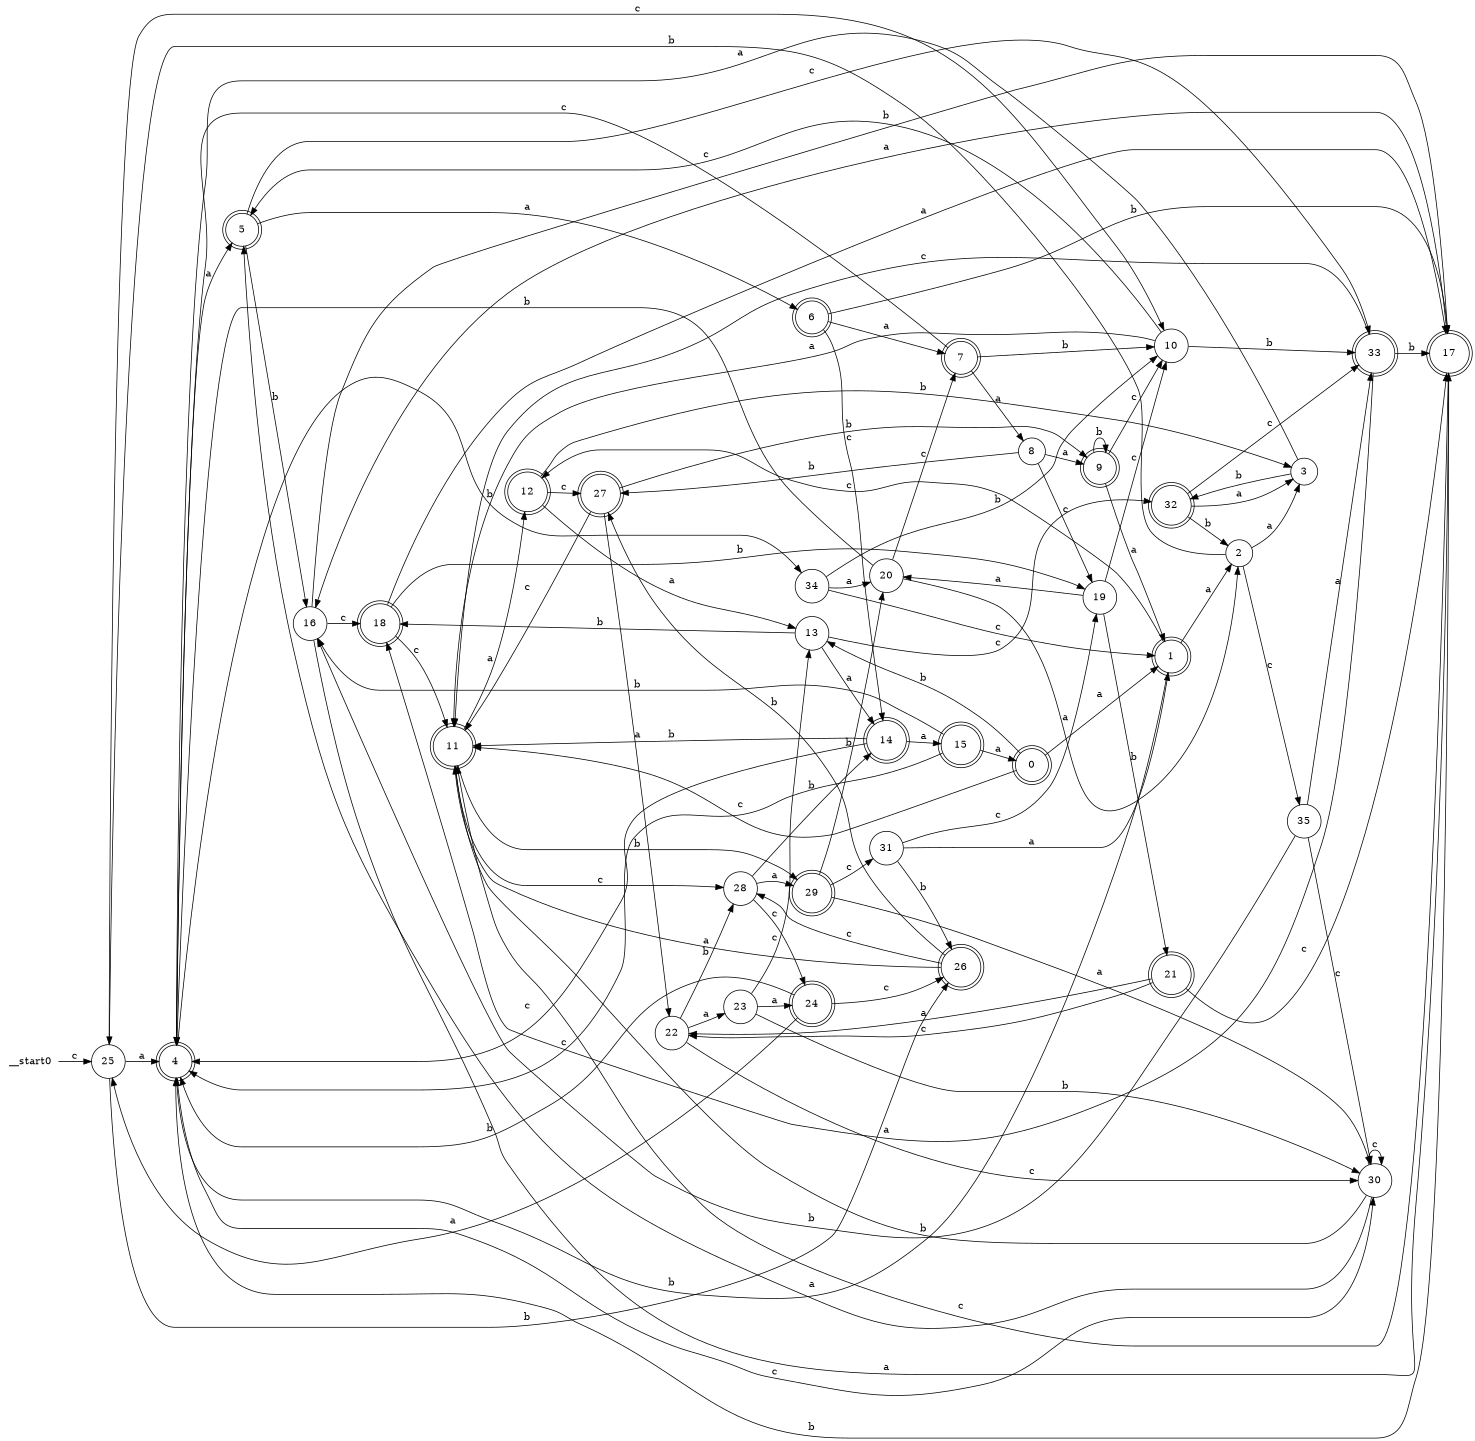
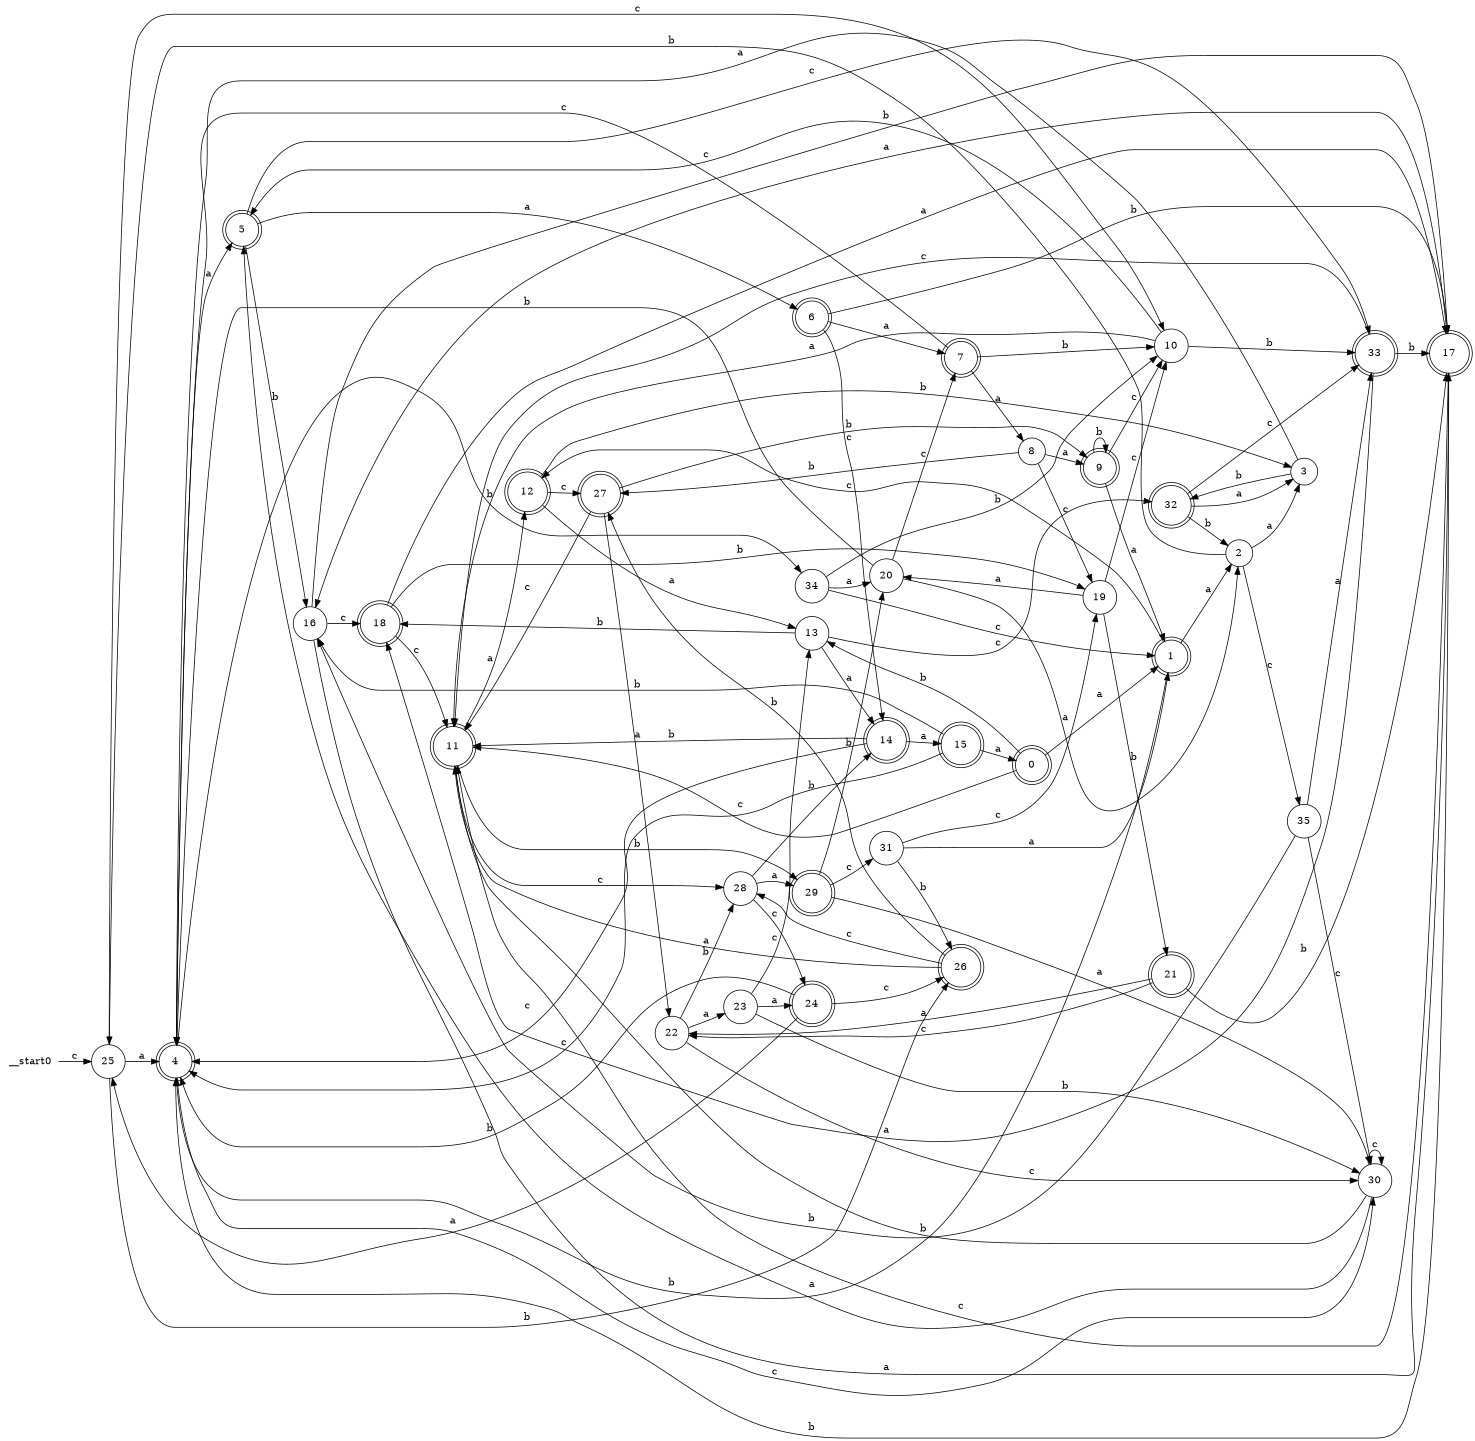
(1304, 949) -> (1304, 949)
